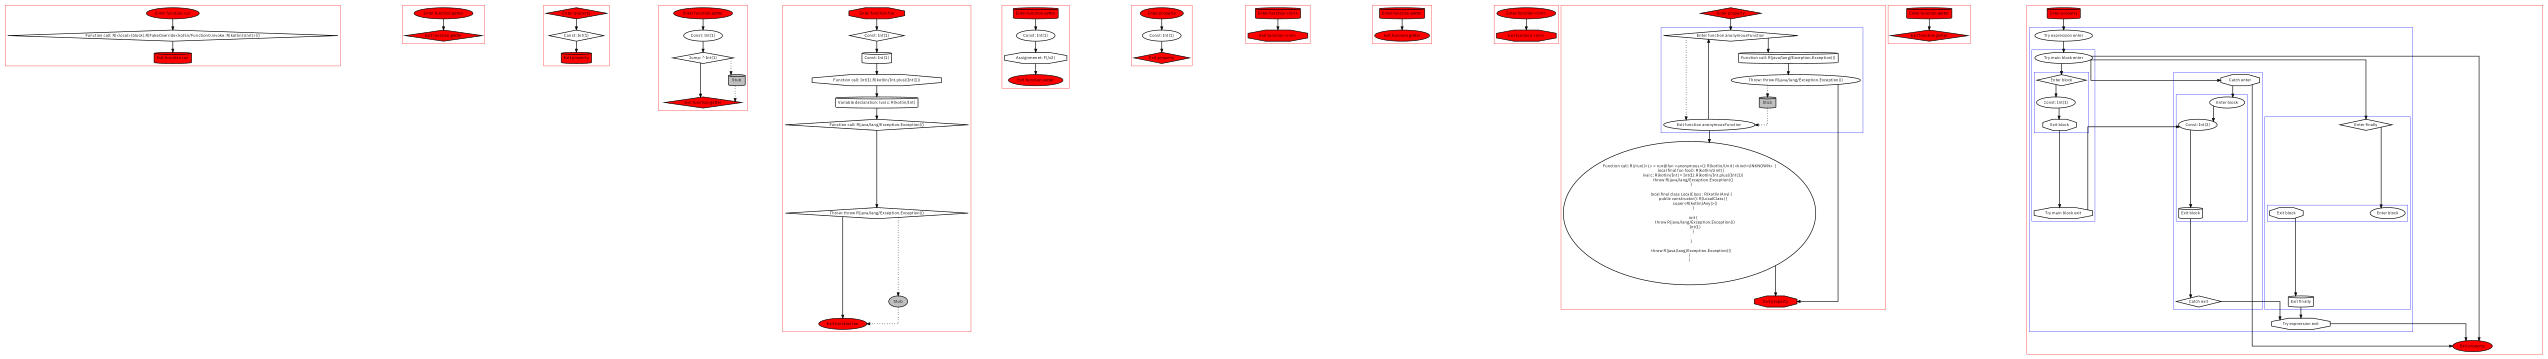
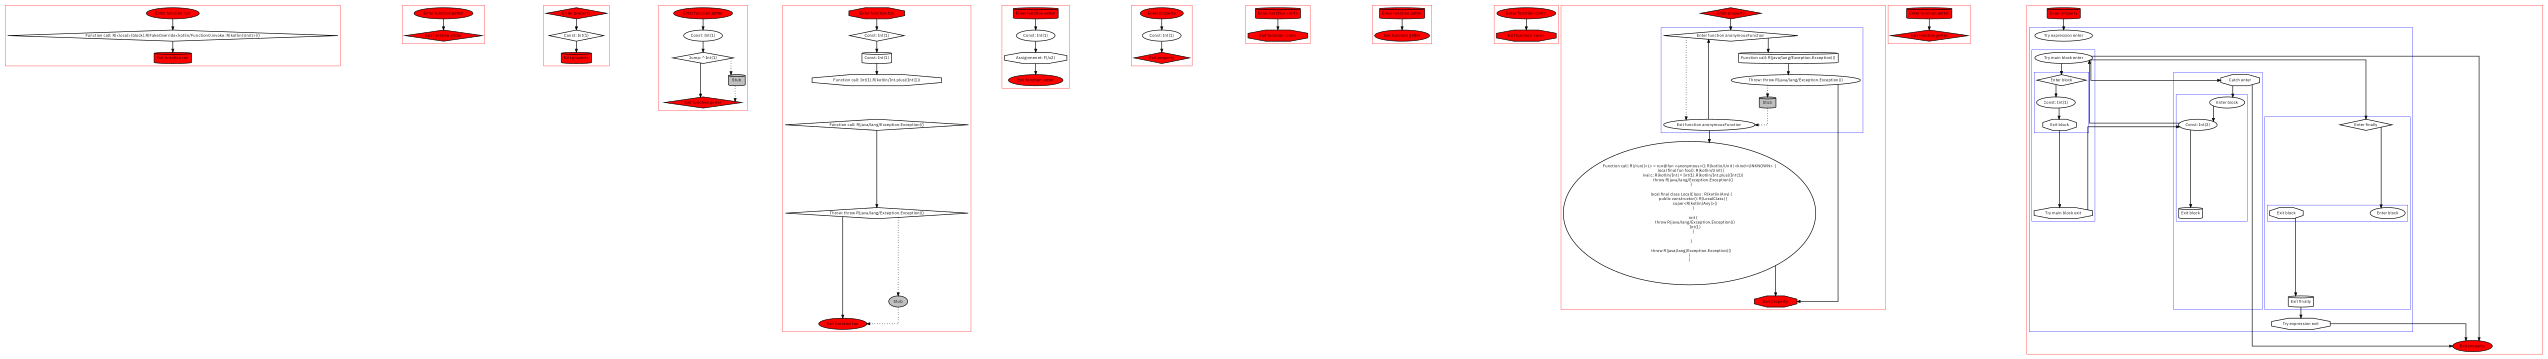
(2064, 45) -> (2105, 123)
(877, 103) -> none
(2199, 301) -> none
